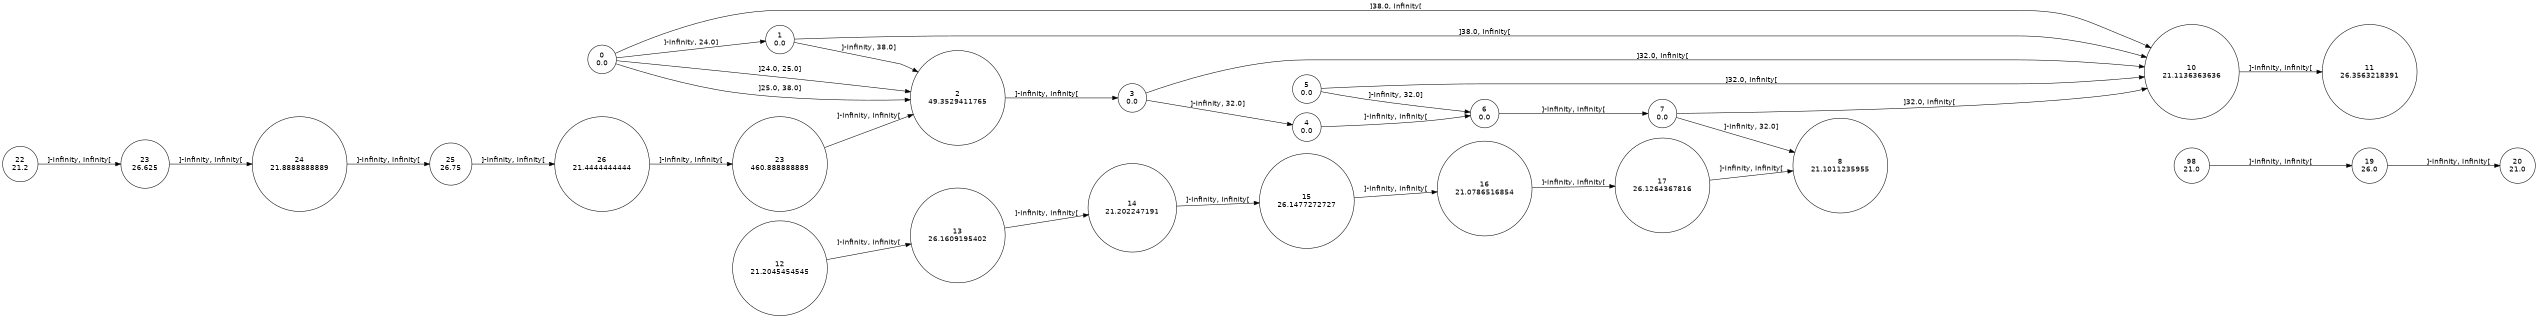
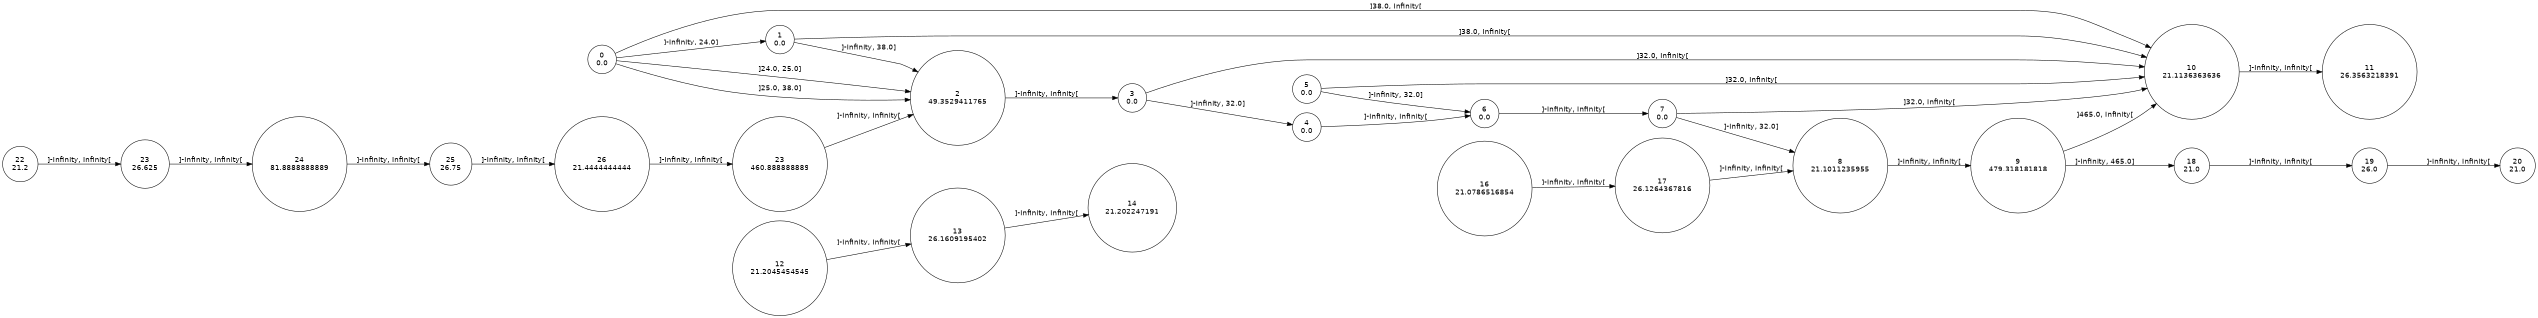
(300, 164) -> (300, 164)
none -> (2018, 166)
(2192, 166) -> (2192, 166)
(1307, 201) -> none
